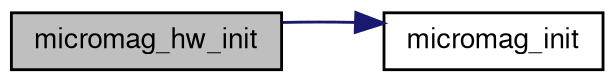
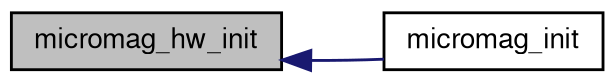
(319, 22) -> (348, 60)
